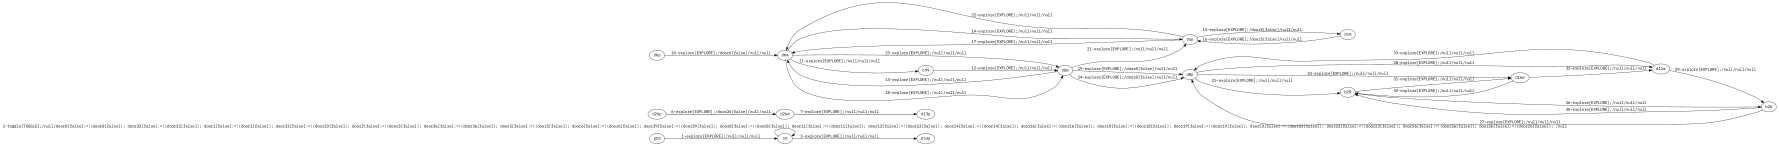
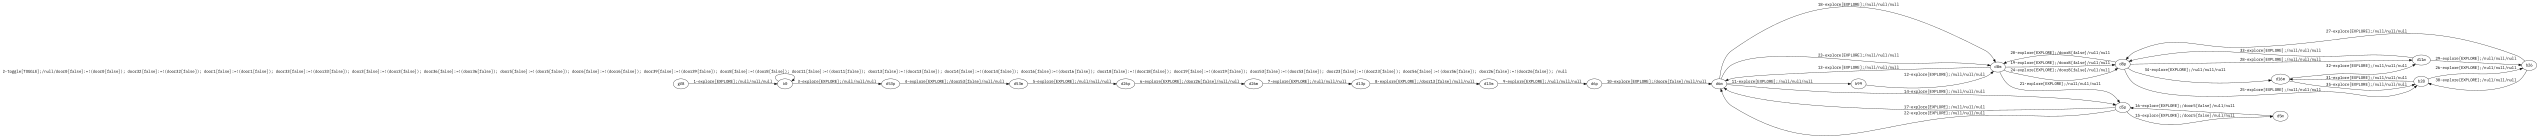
none -> (2061, 55)
none -> (1019, 84)
none -> (1489, 84)
